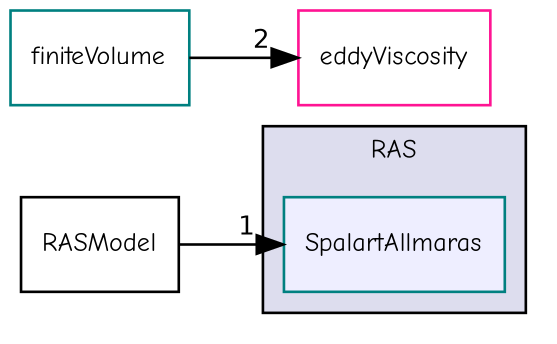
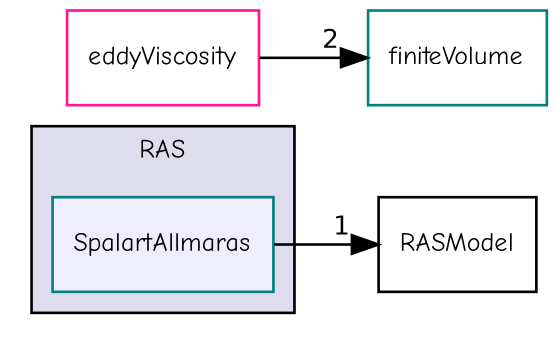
(230, 58) -> (300, 58)
(218, 245) -> (313, 245)
